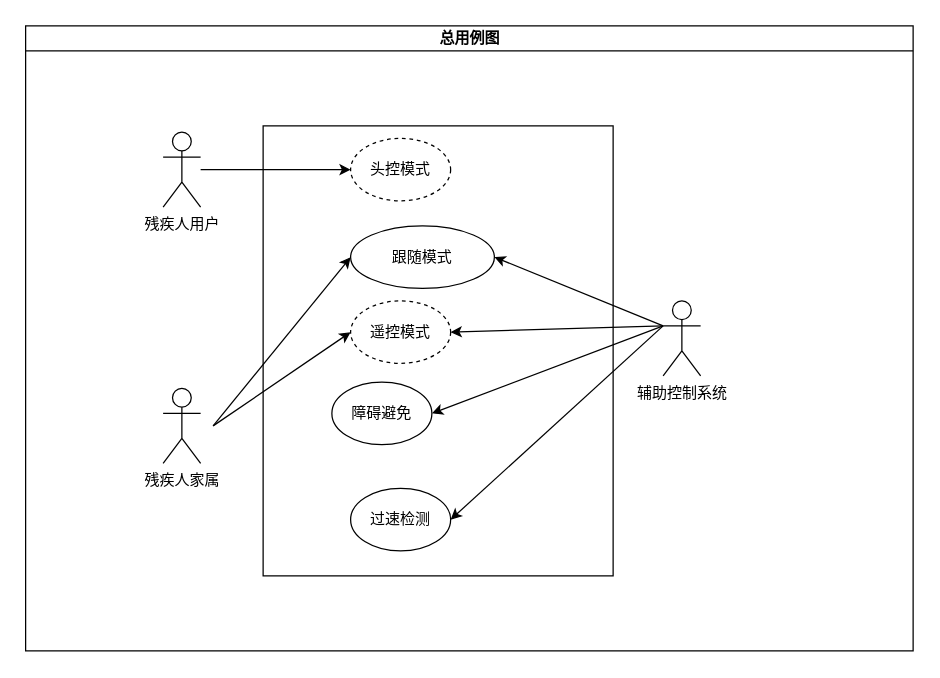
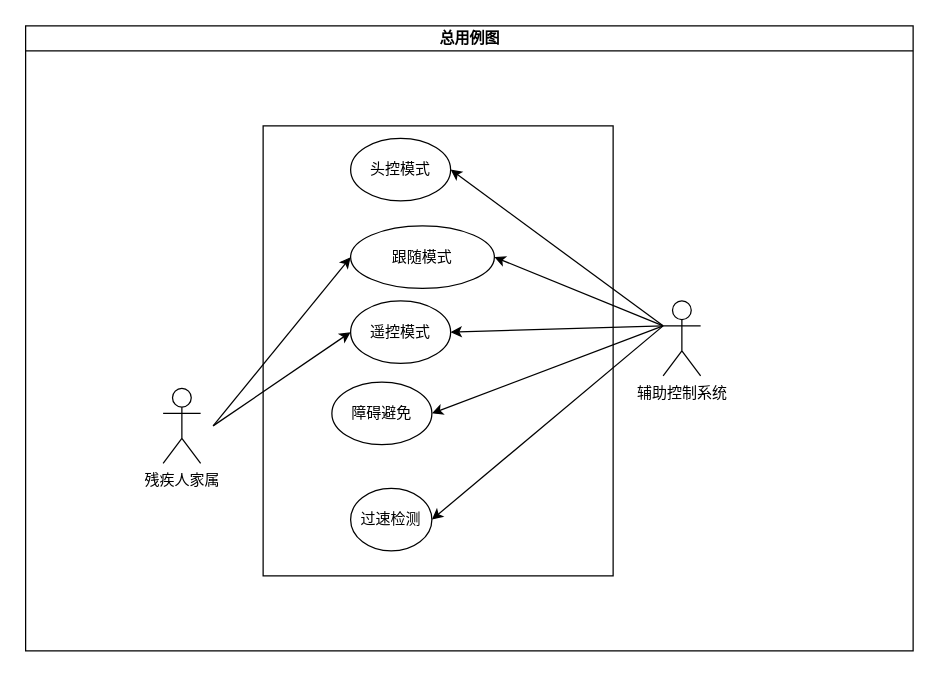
(182, 169) -> none
(272, 169) -> none
(401, 169) -> (401, 169)
none -> (556, 247)
(401, 332) -> (401, 332)
(401, 519) -> (391, 519)
